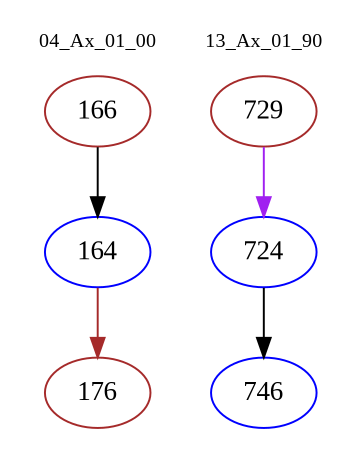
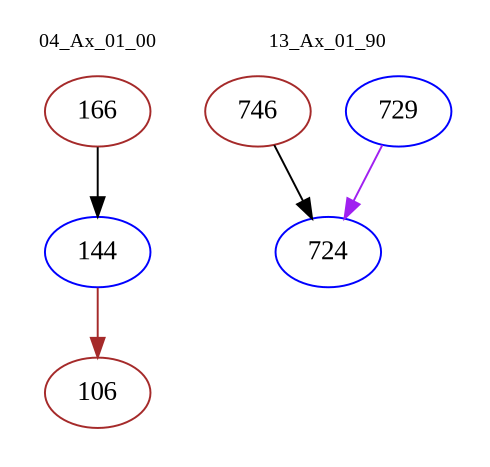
(264, 111) -> (399, 111)
(98, 252) -> (98, 252)
(264, 313) -> (289, 173)
(98, 393) -> (98, 393)
(264, 393) -> (258, 111)
